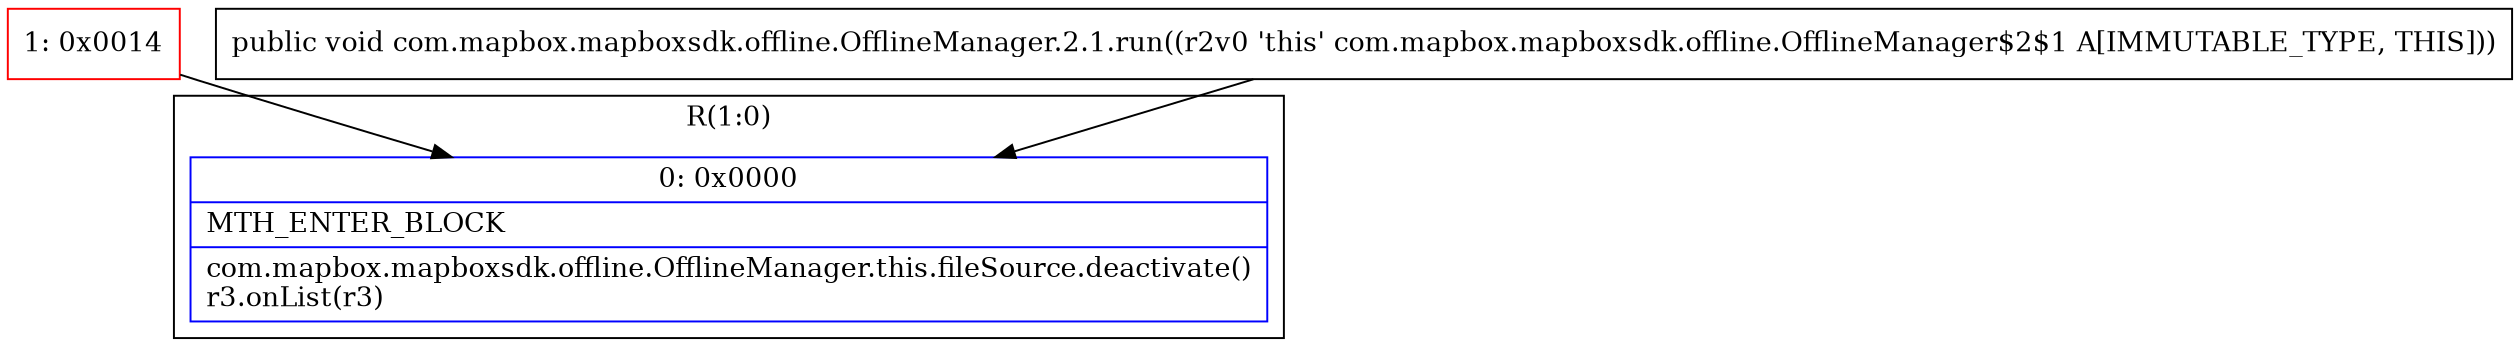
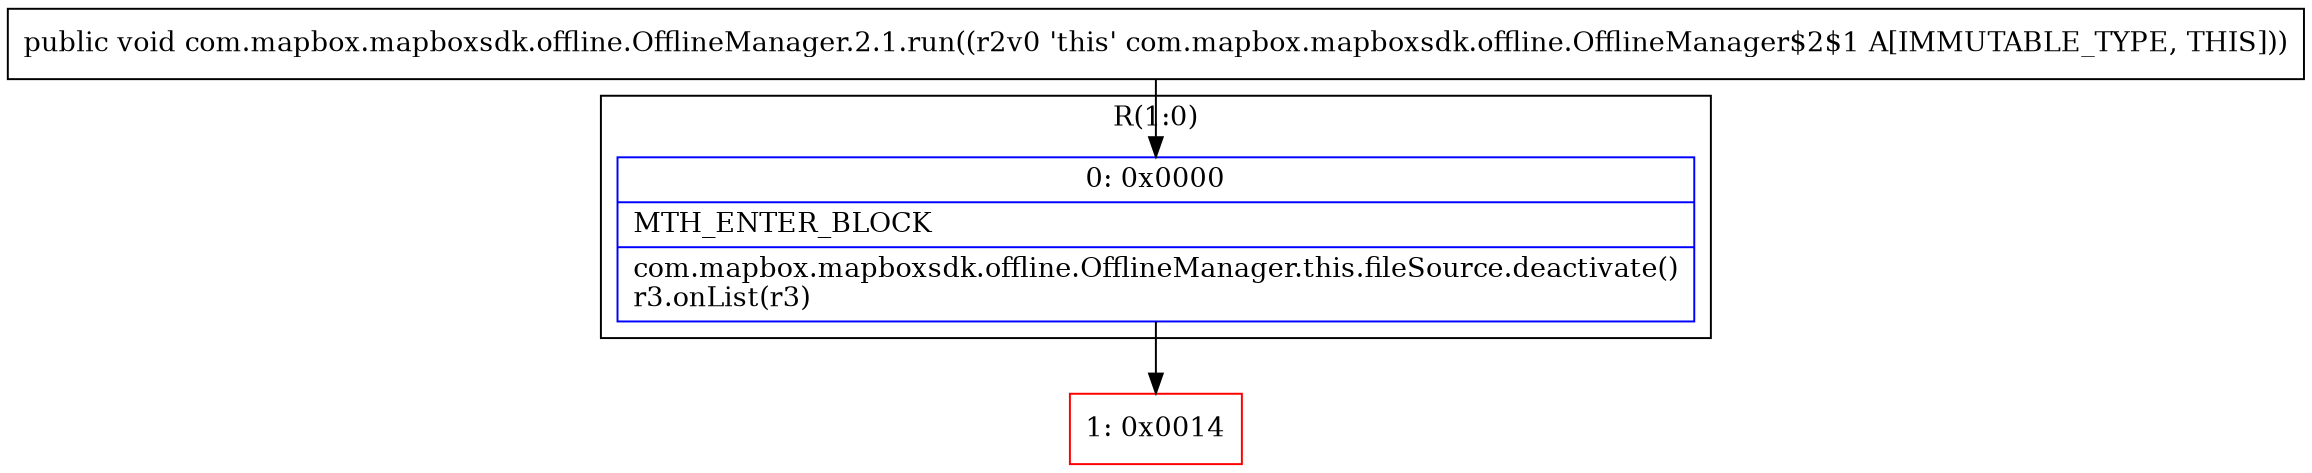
(306, 114) -> (1156, 350)
